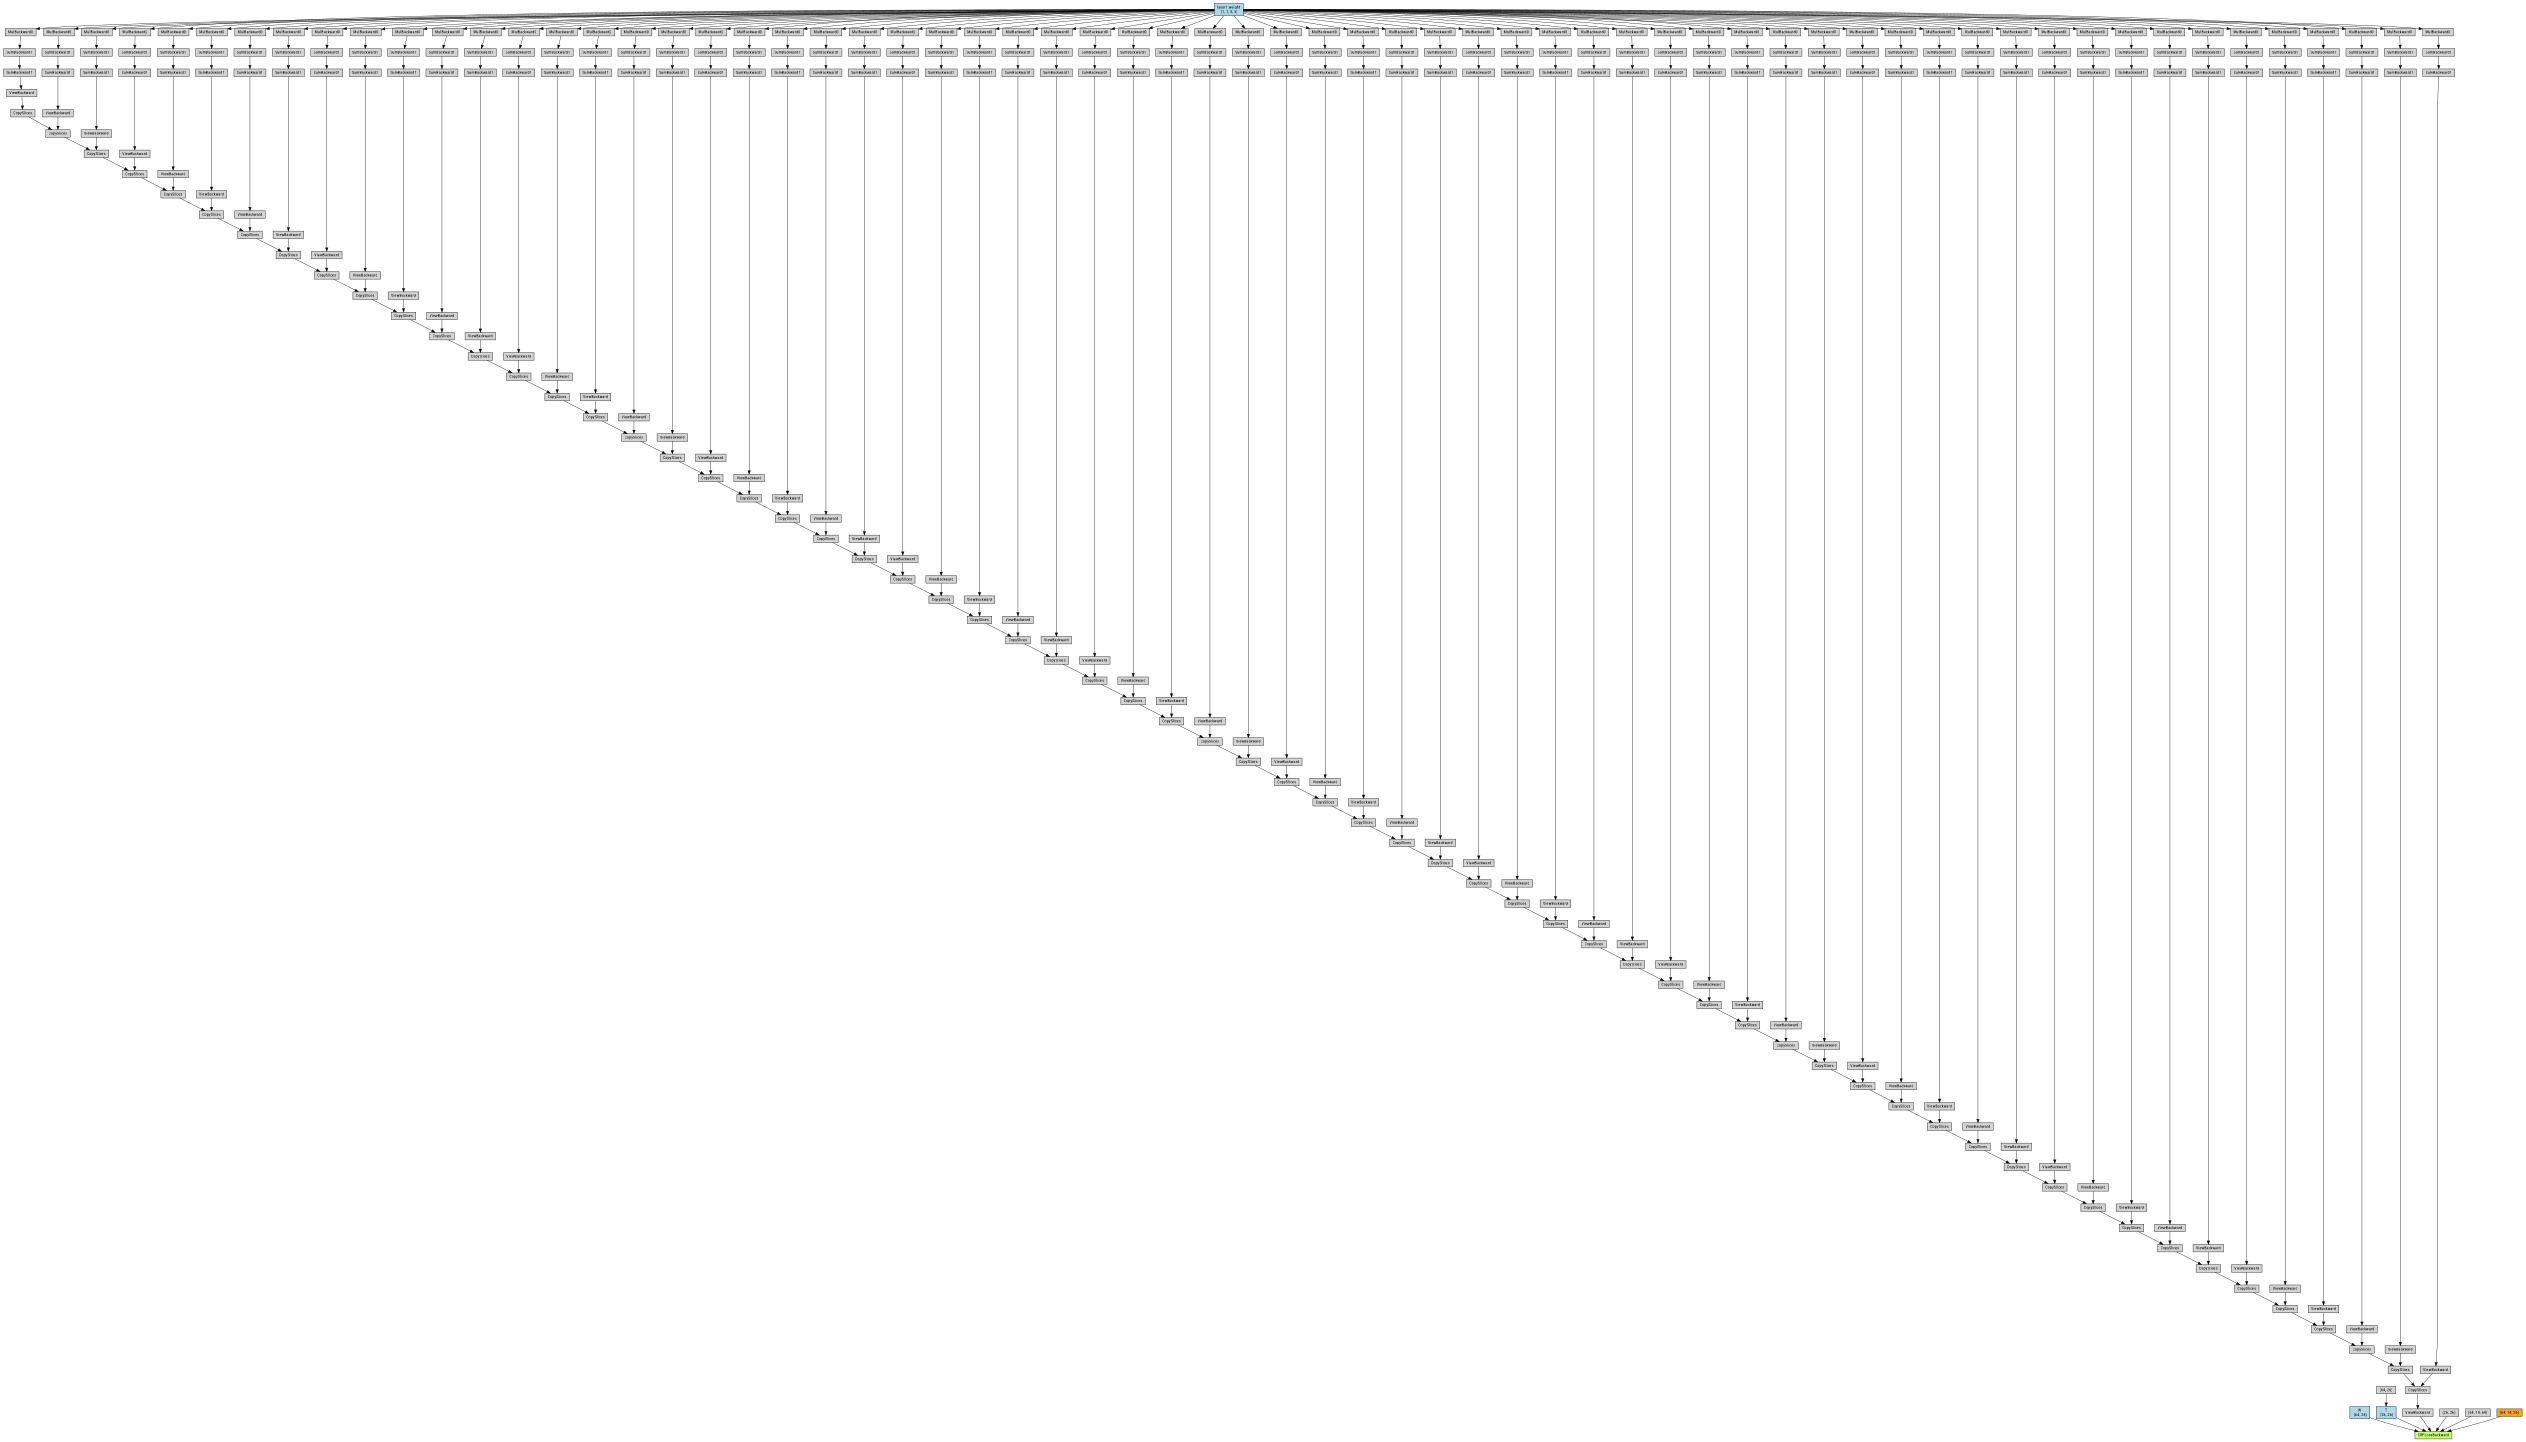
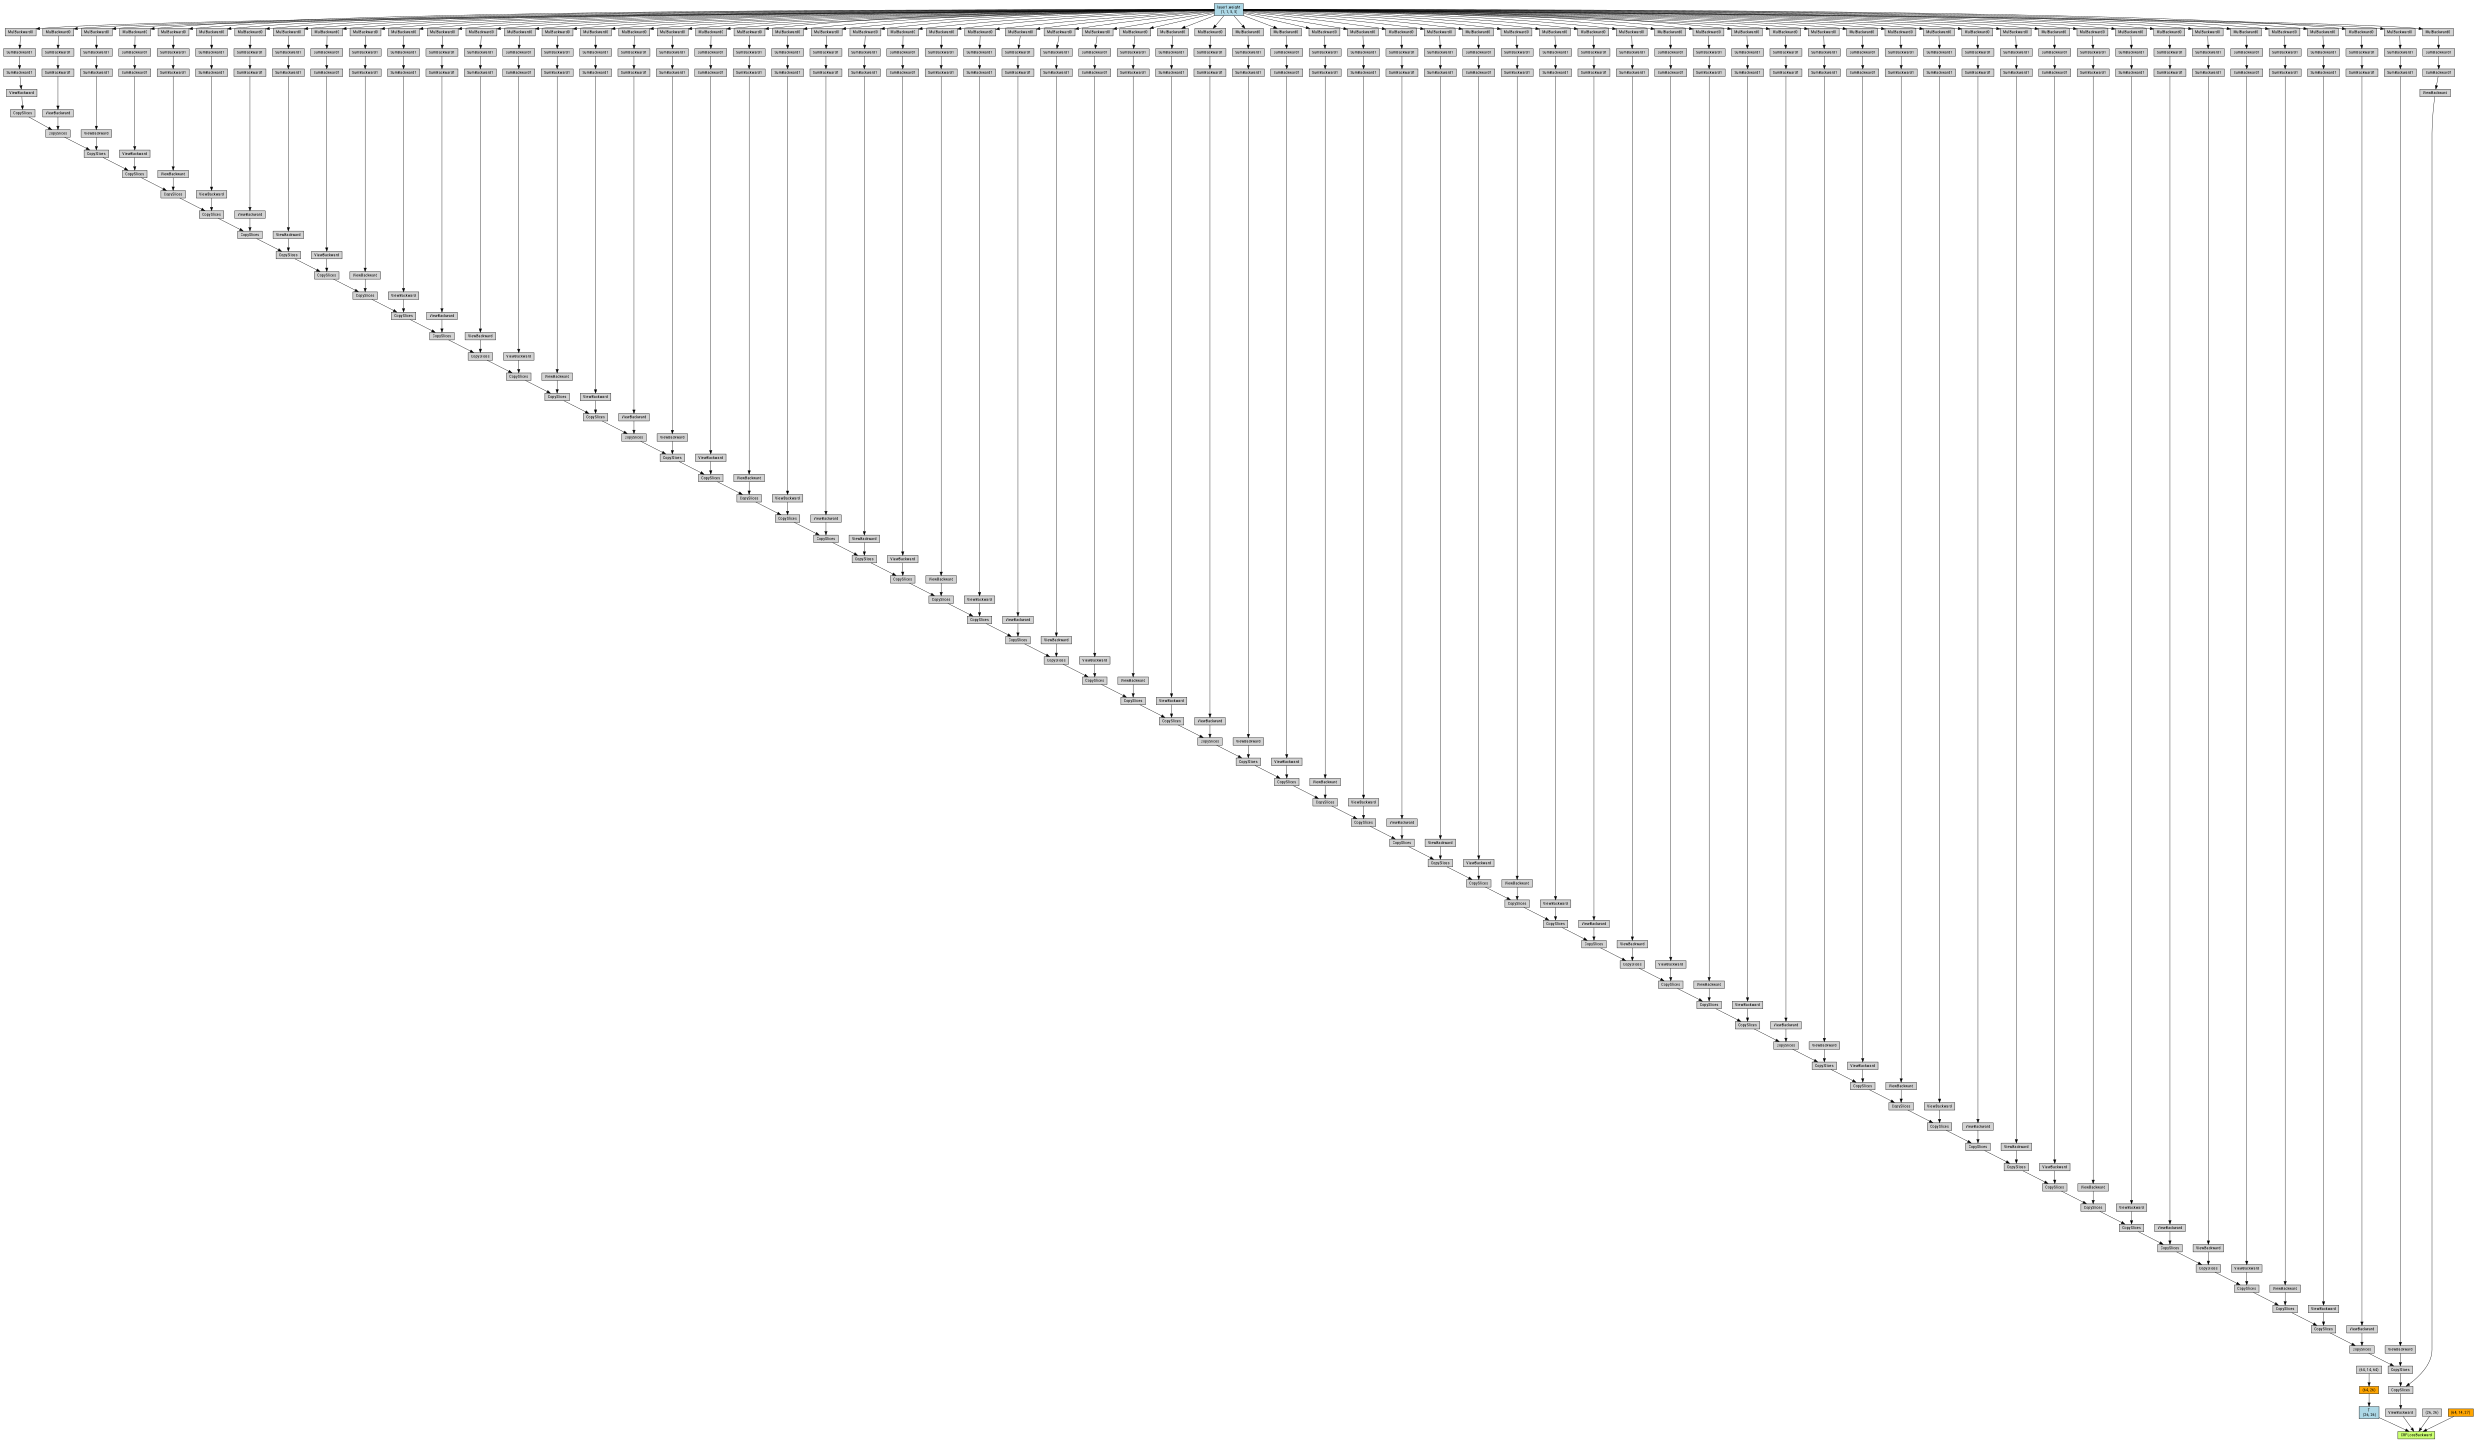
(2386, 1390) -> (2369, 1390)
(2360, 1413) -> none
(2510, 1413) -> (2461, 1413)
(2457, 1423) -> (2369, 1378)
